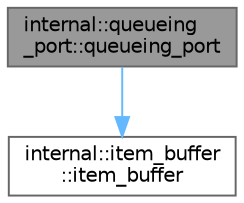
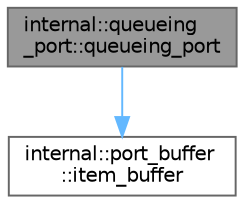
(122, 166) -> (122, 166)
